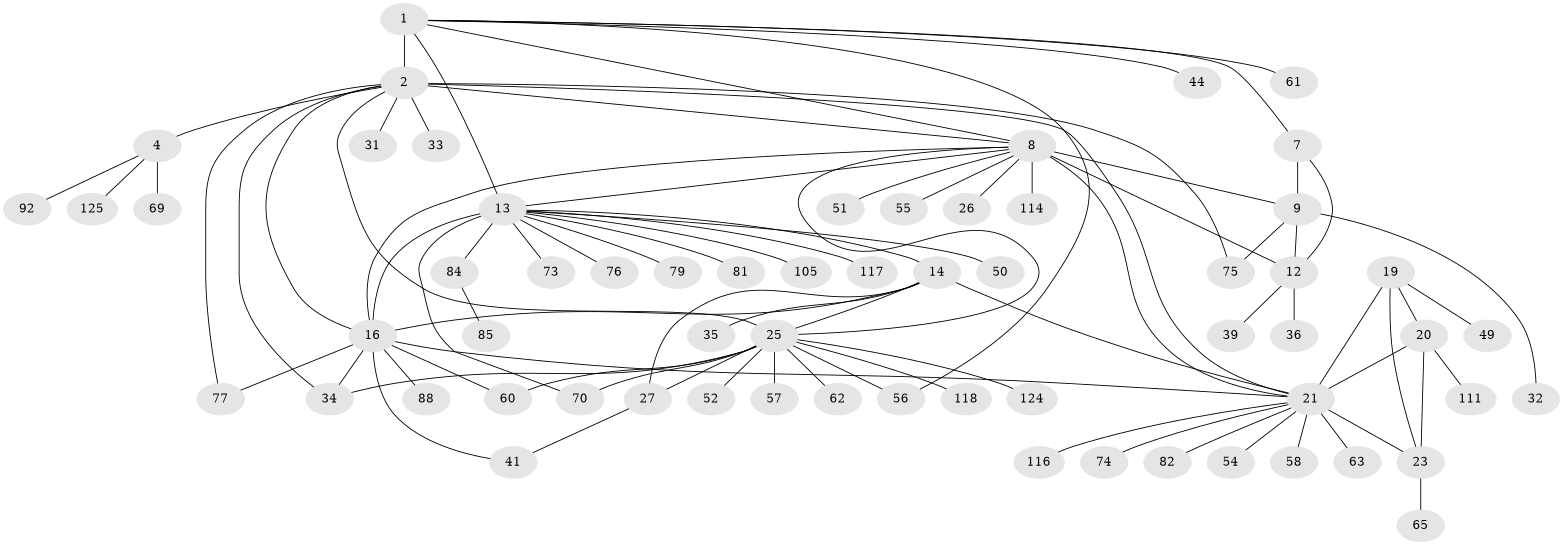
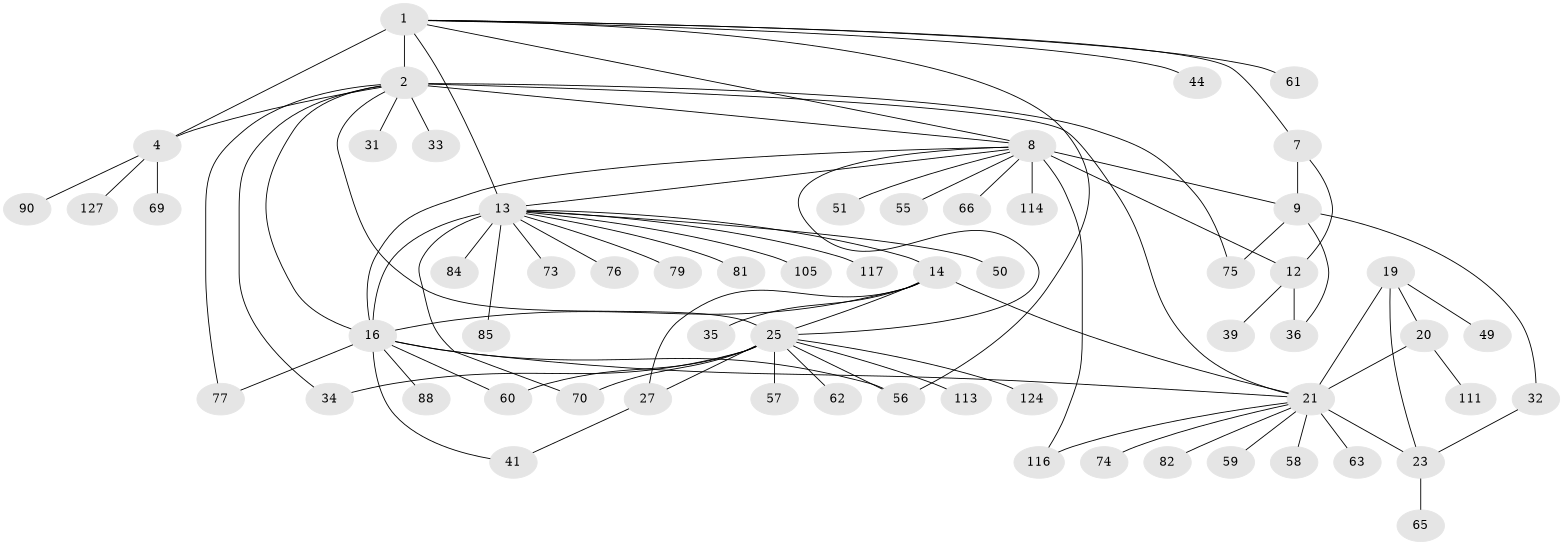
none -> (281, 83)
(27, 209) -> (27, 209)
(92, 209) -> (92, 209)
(967, 209) -> (967, 209)
(1296, 241) -> (1329, 273)
(1138, 308) -> (1082, 302)
(473, 309) -> (495, 273)
(351, 368) -> (640, 359)
(711, 399) -> none
(966, 399) -> (966, 399)
(1422, 399) -> (1478, 431)
(1231, 462) -> (1231, 462)
